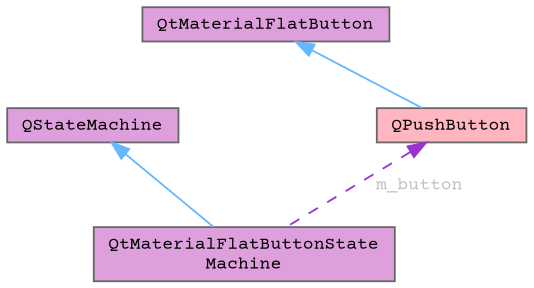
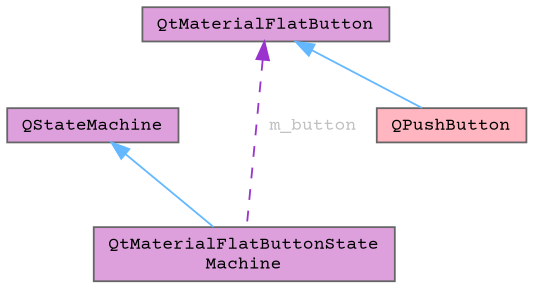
(348, 189) -> (255, 143)
